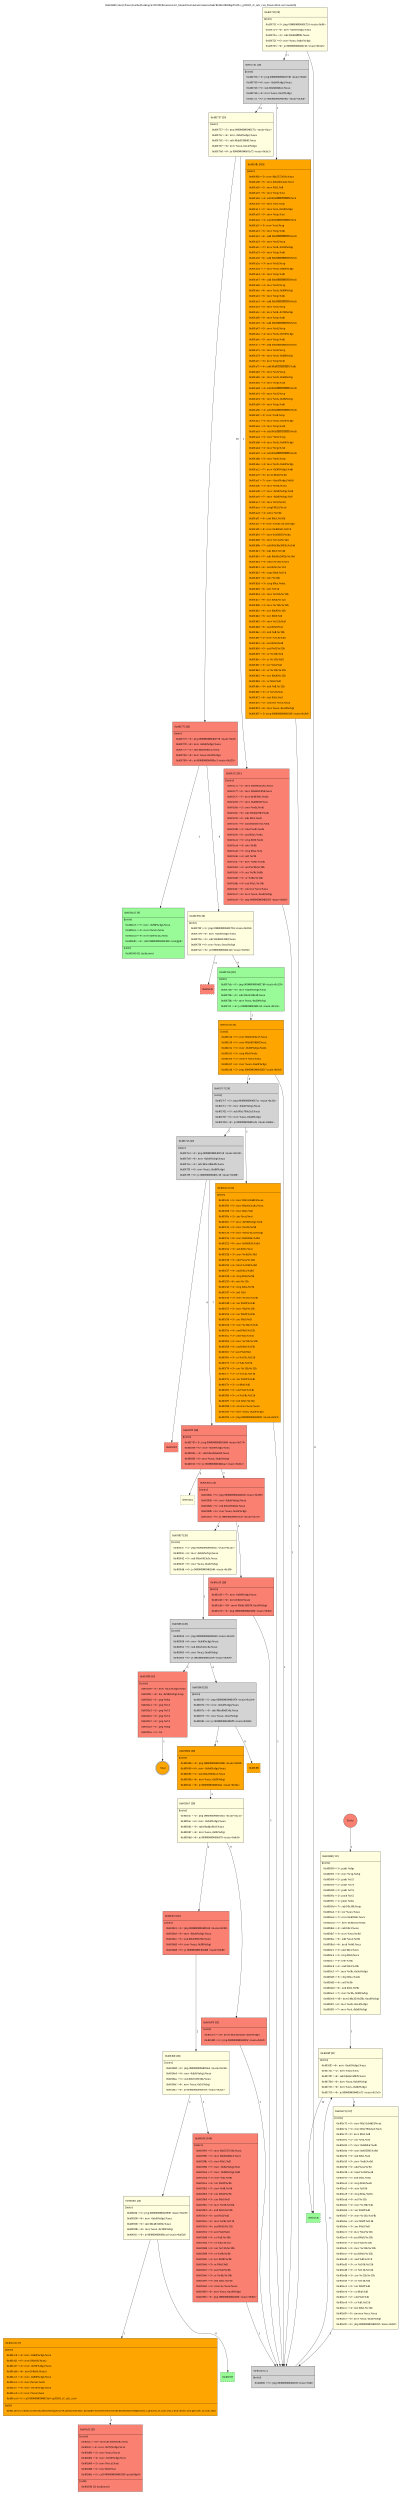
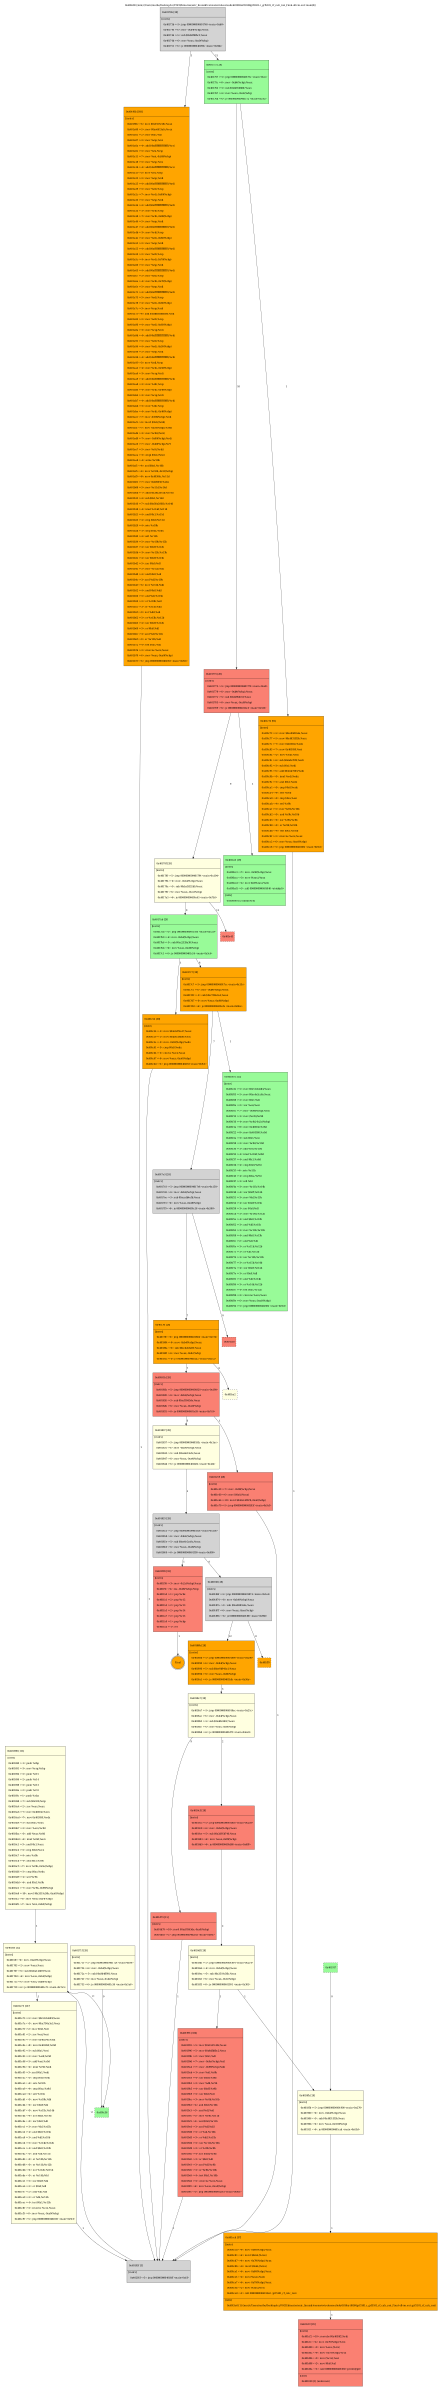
(286, 55) -> none
(241, 135) -> (237, 82)
(257, 837) -> (291, 784)
(248, 1078) -> (198, 962)
(245, 1105) -> (213, 989)
(248, 1303) -> (255, 1192)
(214, 1447) -> (186, 1342)
(217, 1742) -> (230, 1636)
(350, 1821) -> none
(276, 1893) -> none
(181, 2316) -> (330, 2031)
